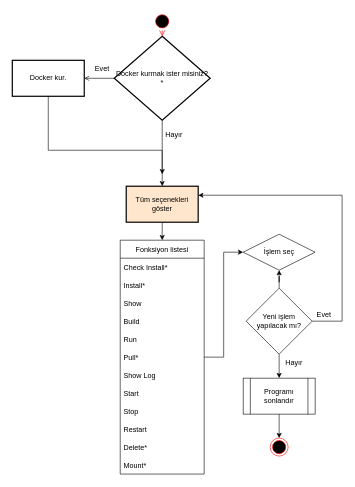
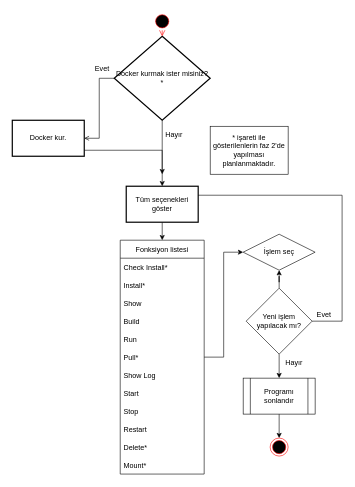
(48, 78) -> (48, 138)
none -> (249, 150)
(203, 195) -> (201, 195)
(162, 204) -> (162, 204)
